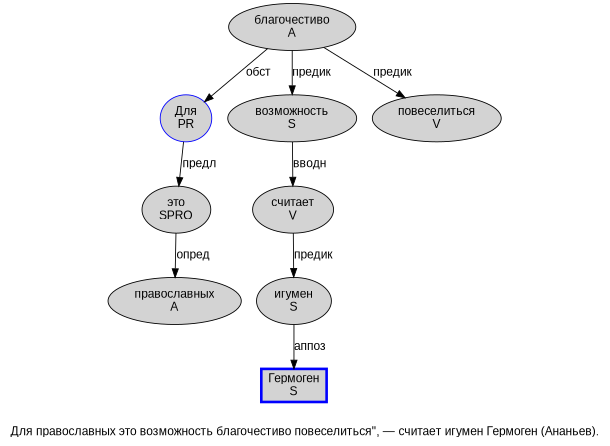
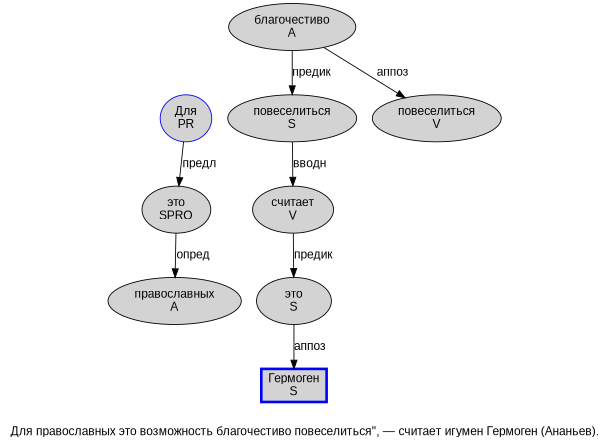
(239, 72) -> none
(393, 73) -> (393, 73)
(292, 118) -> (292, 118)
(294, 301) -> (294, 301)
